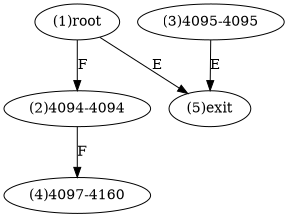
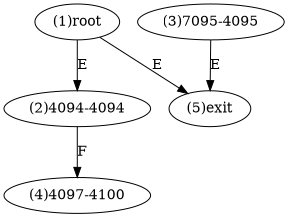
(211, 22) -> (211, 22)
(83, 65) -> (83, 65)
(77, 195) -> (77, 195)
